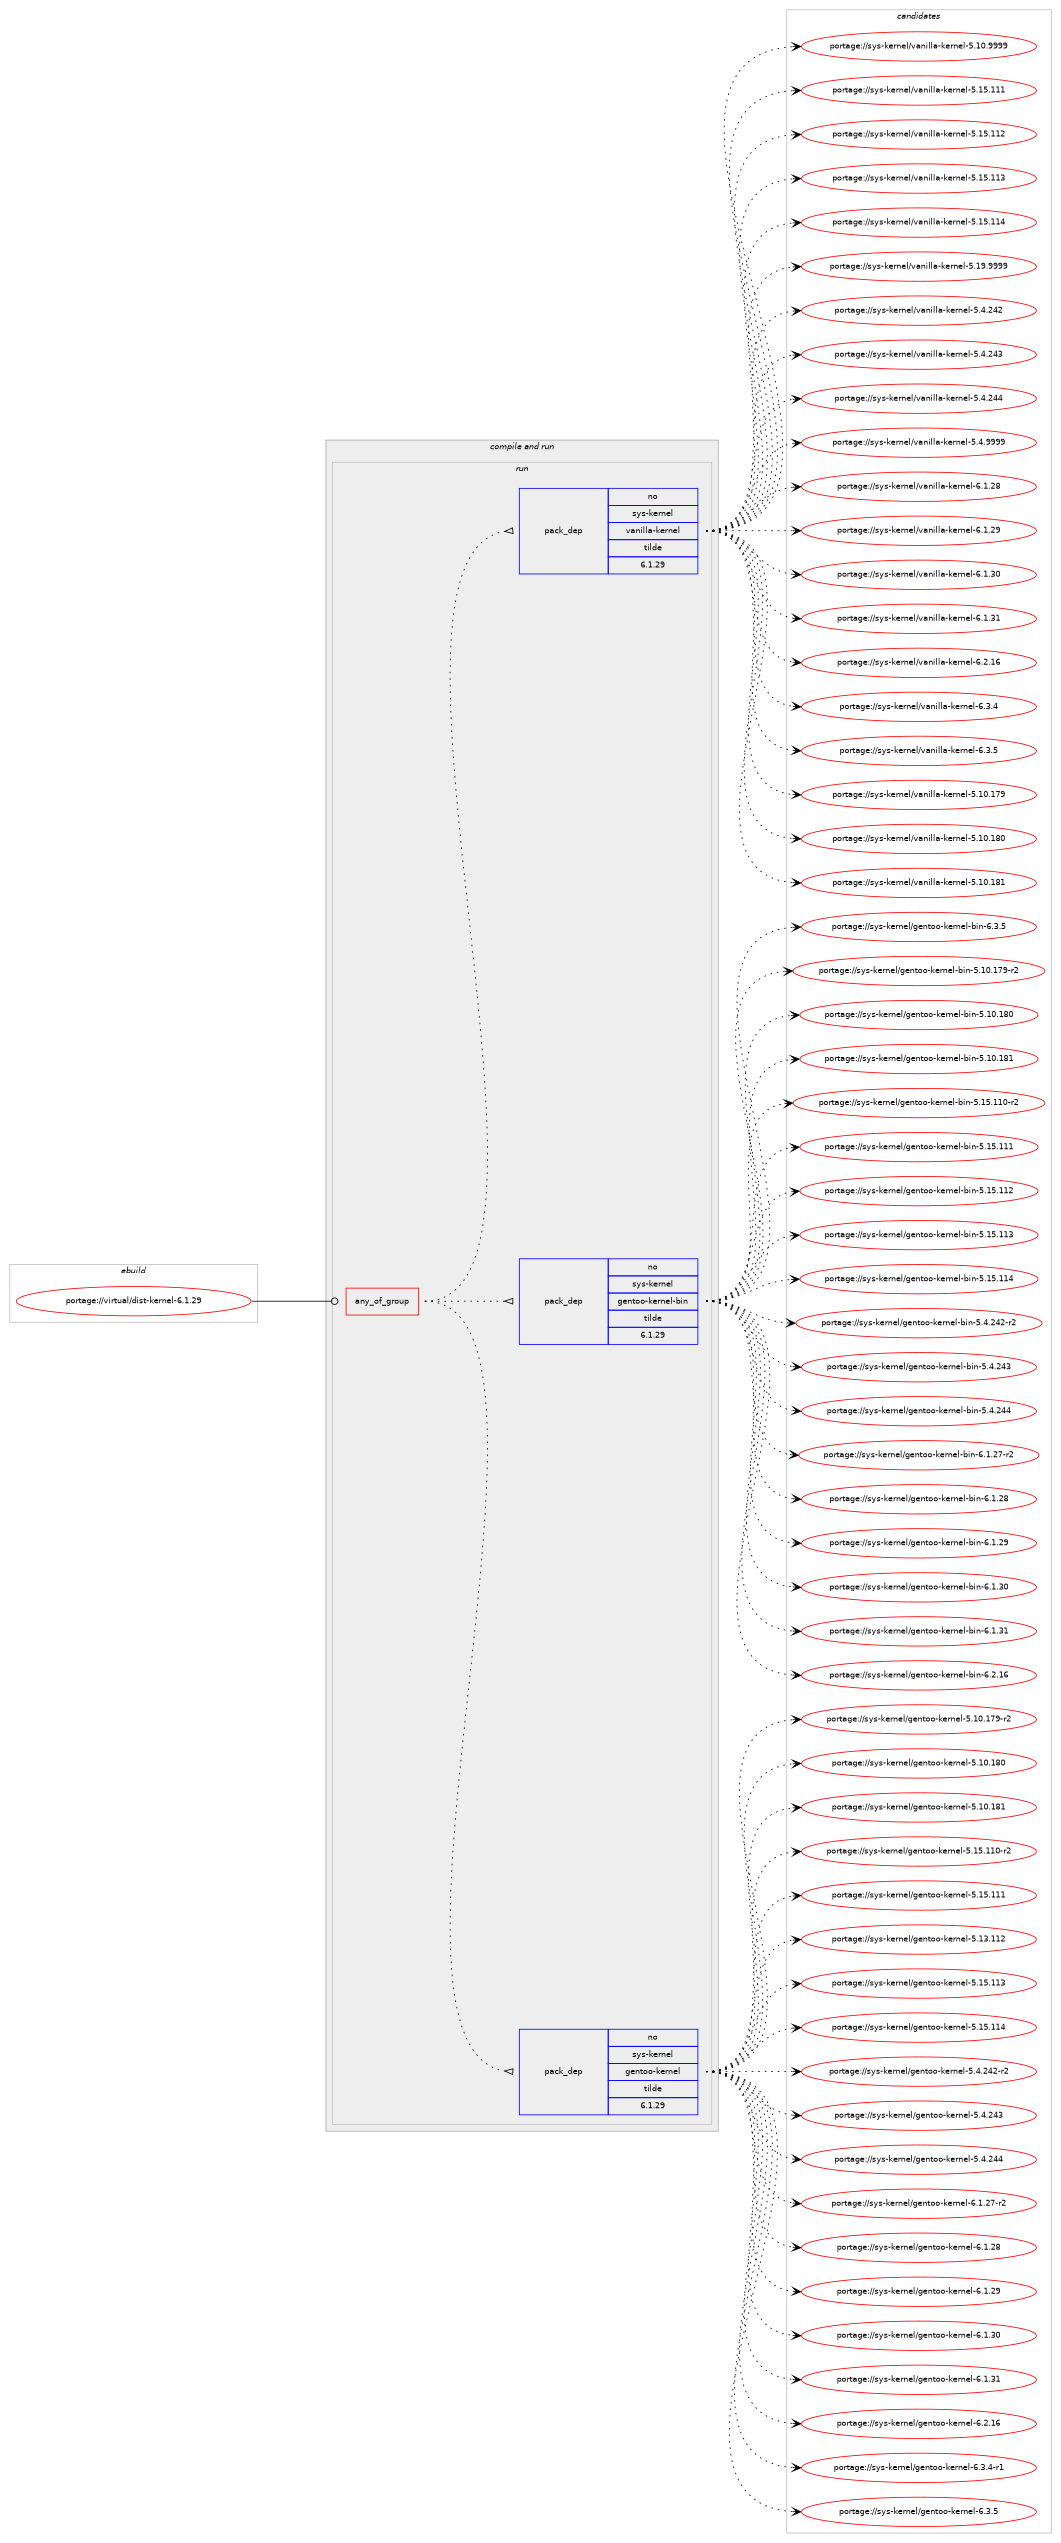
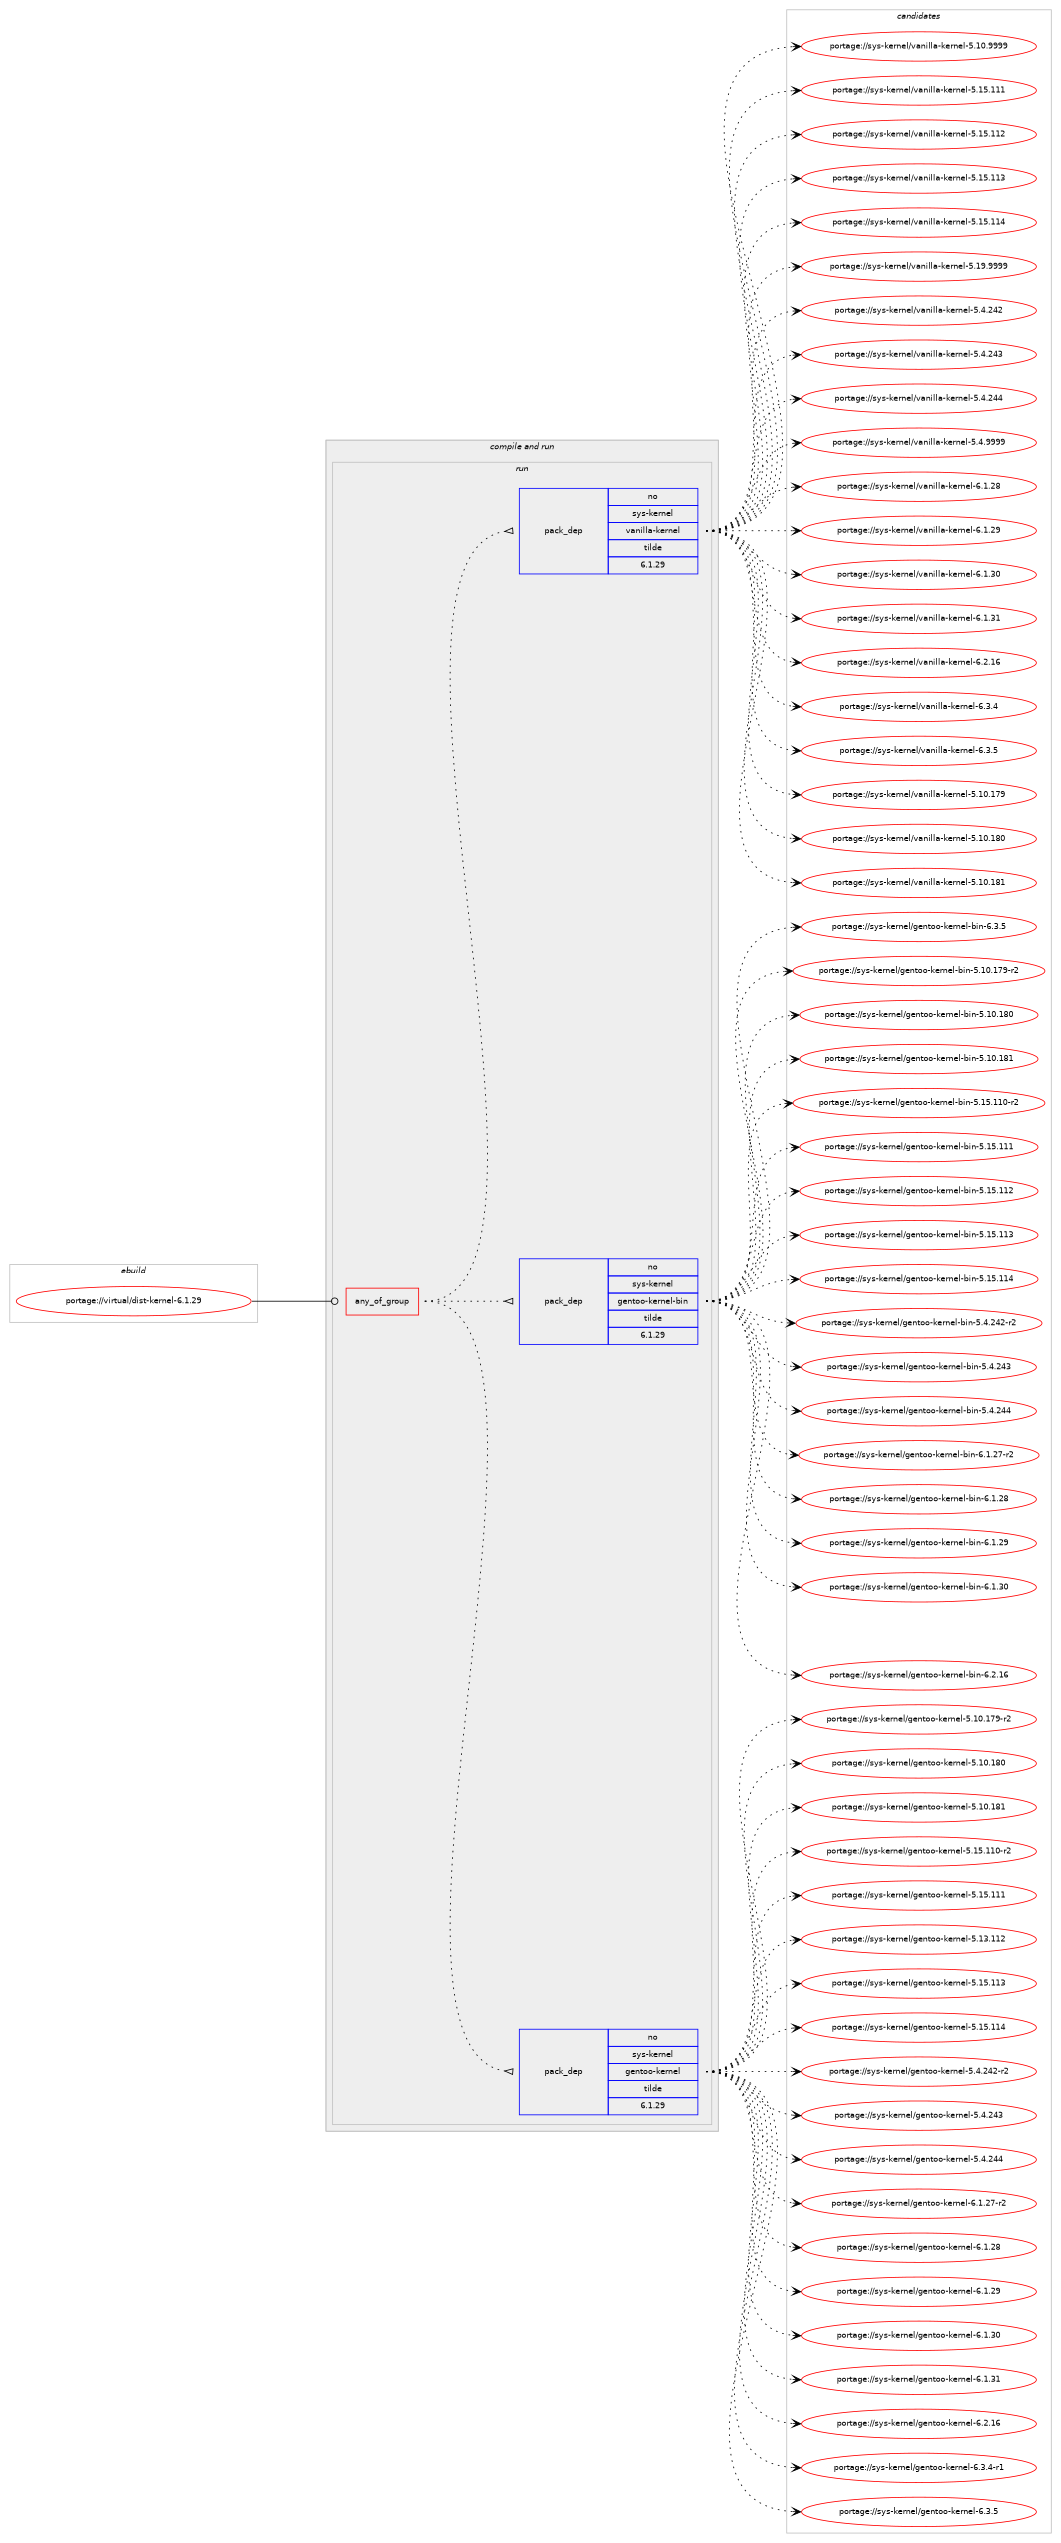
(919, 1631) -> none
